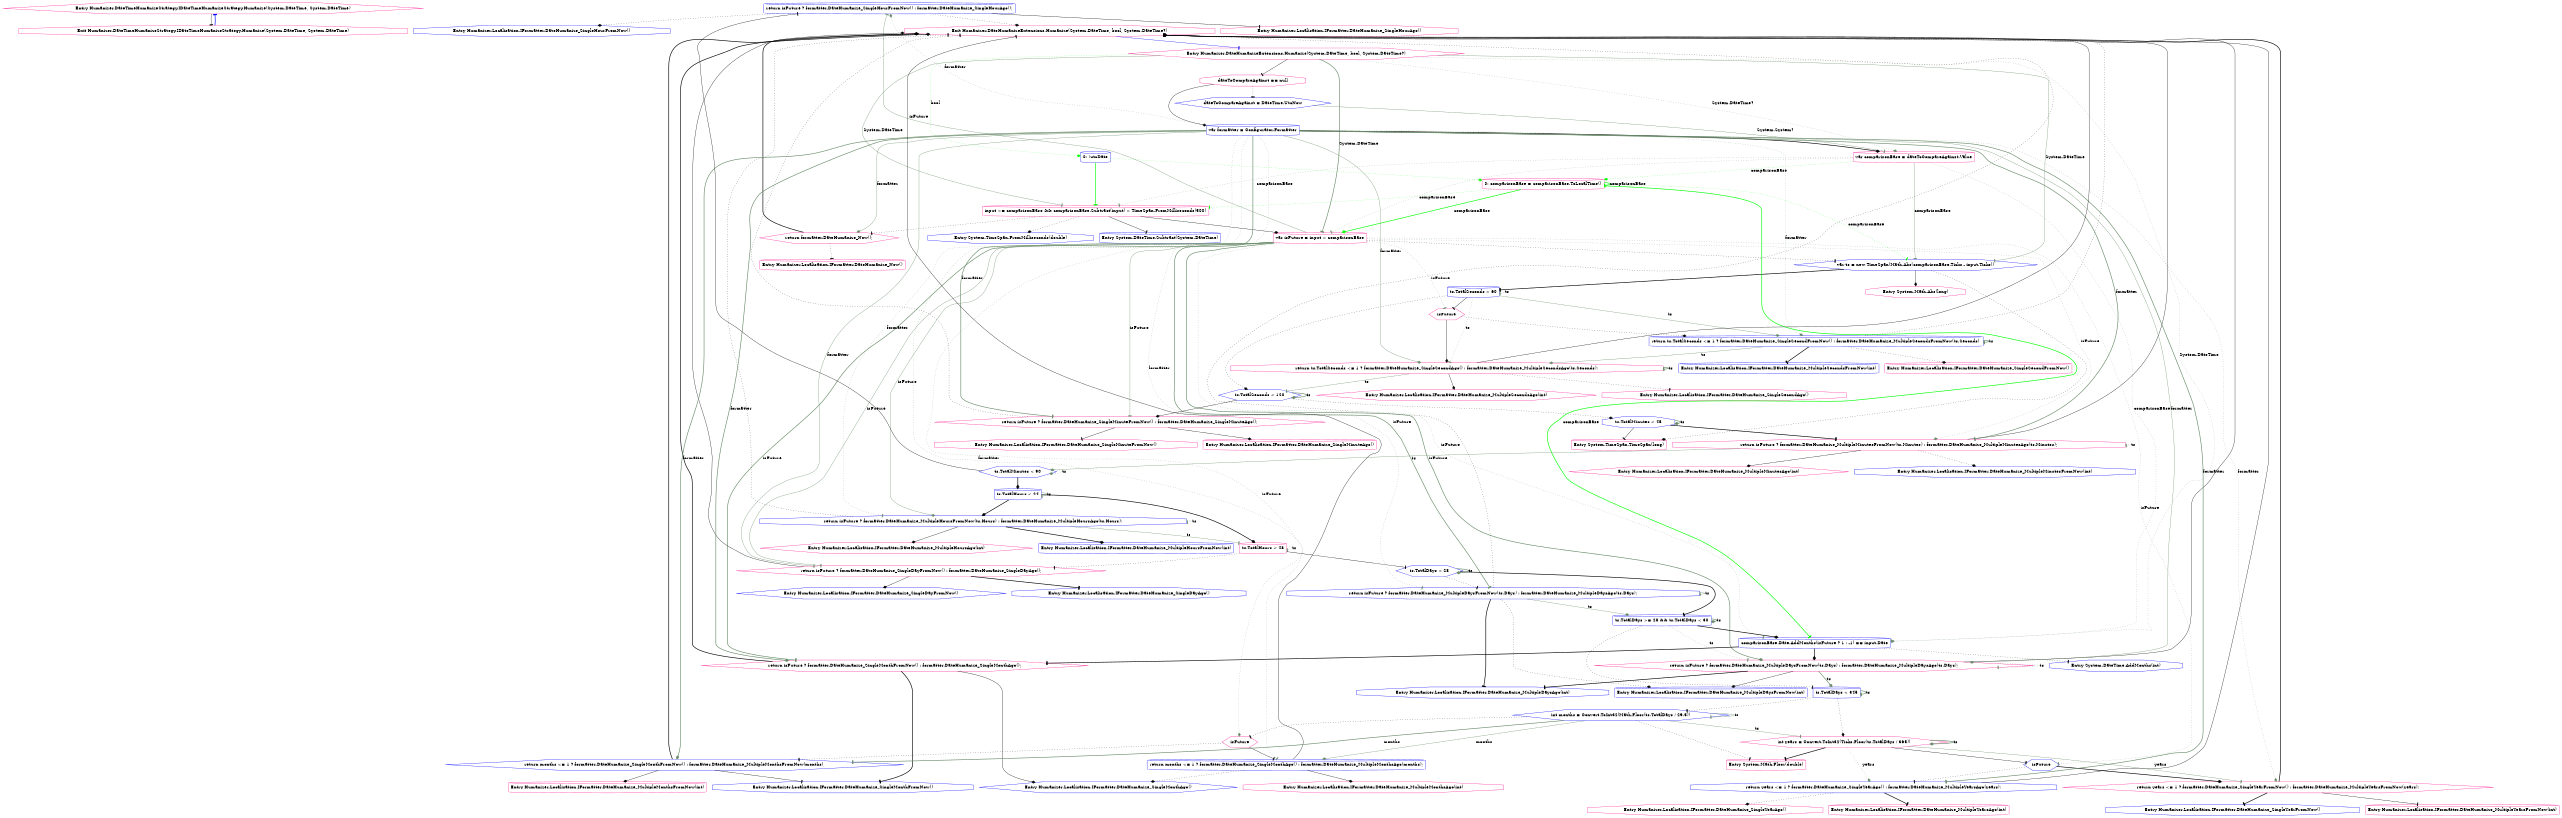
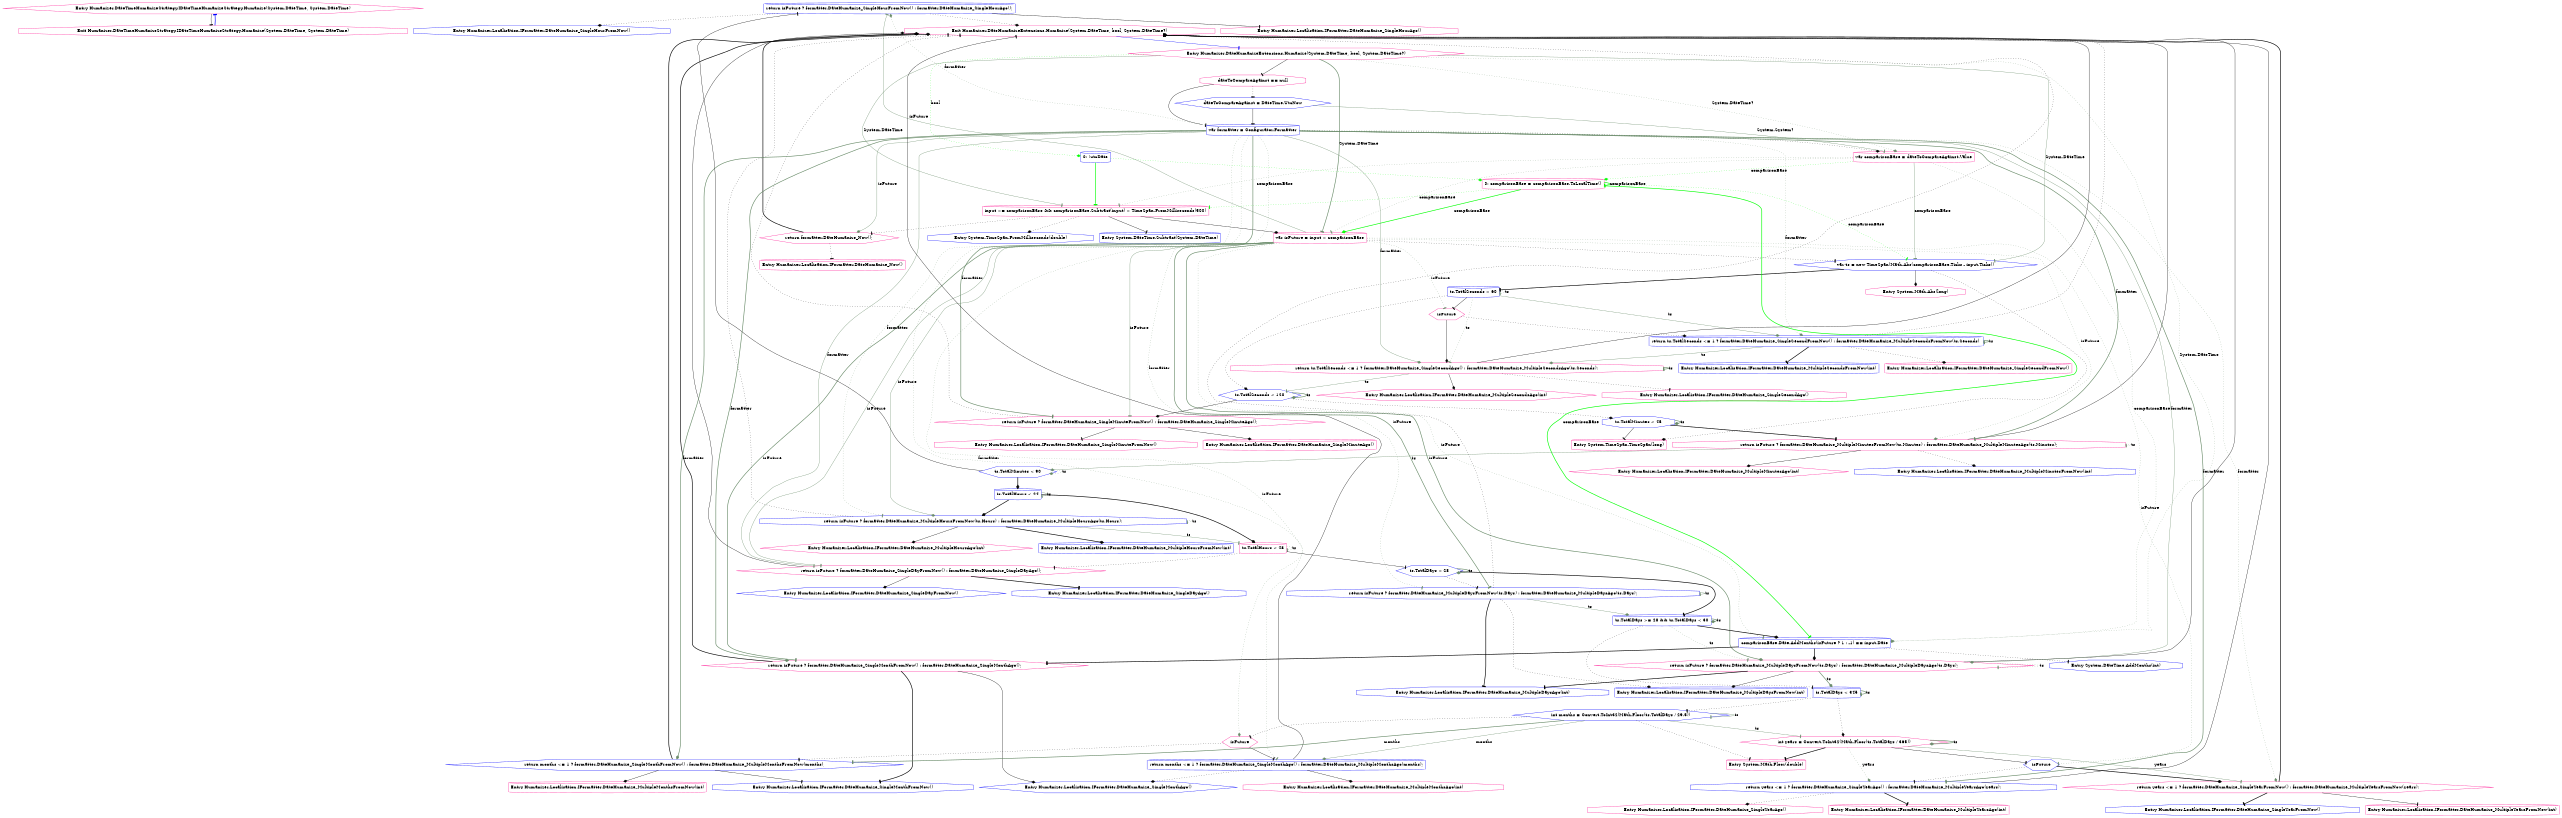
(1171, 100) -> (1171, 100)
none -> (1253, 116)
(1588, 134) -> (1588, 134)
(888, 184) -> (888, 184)
(1844, 742) -> (1844, 742)
